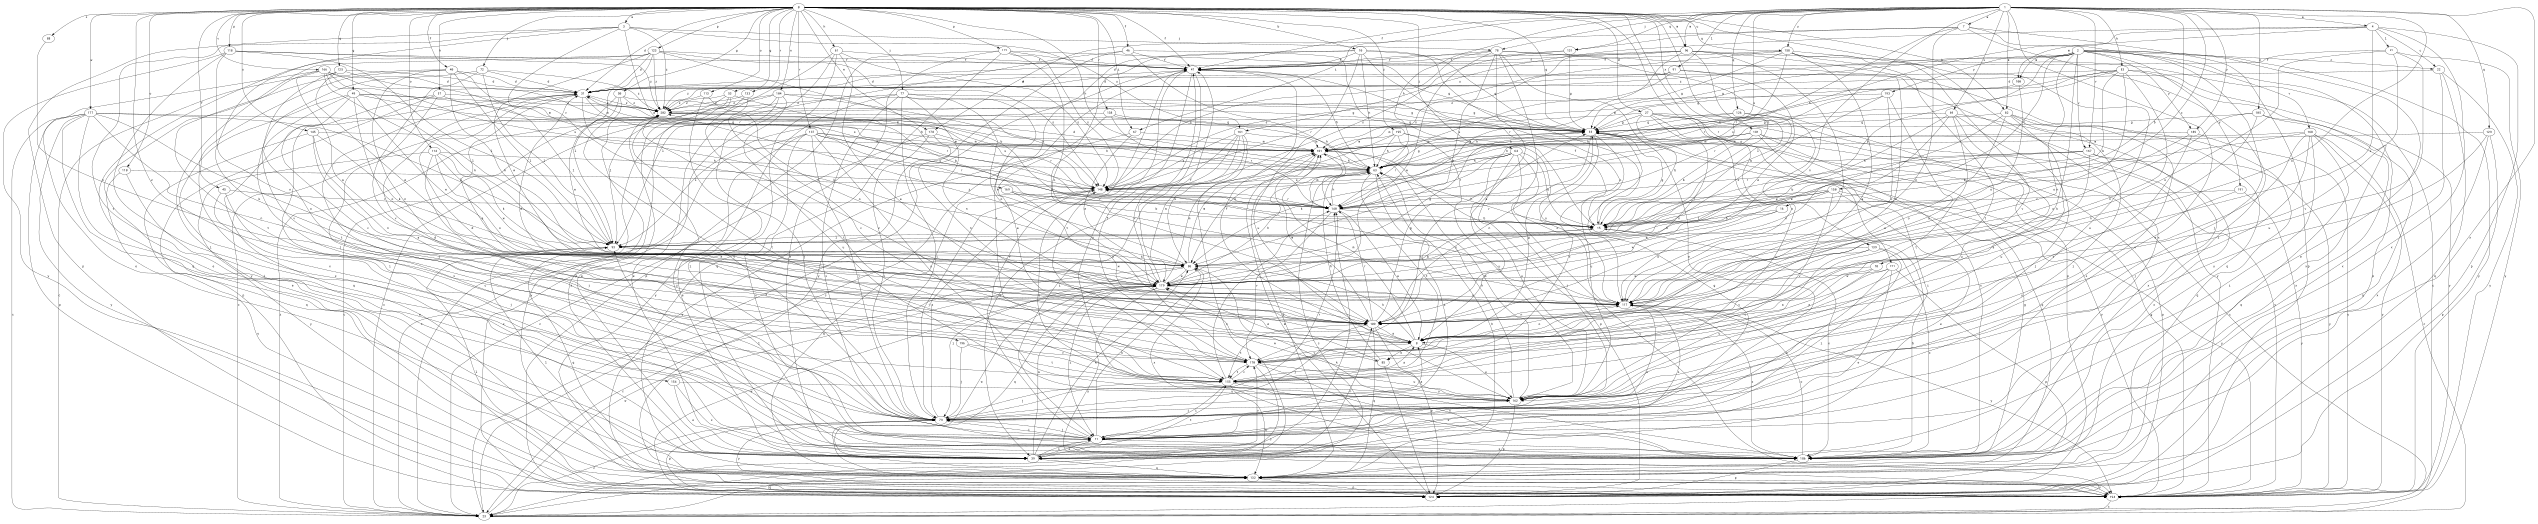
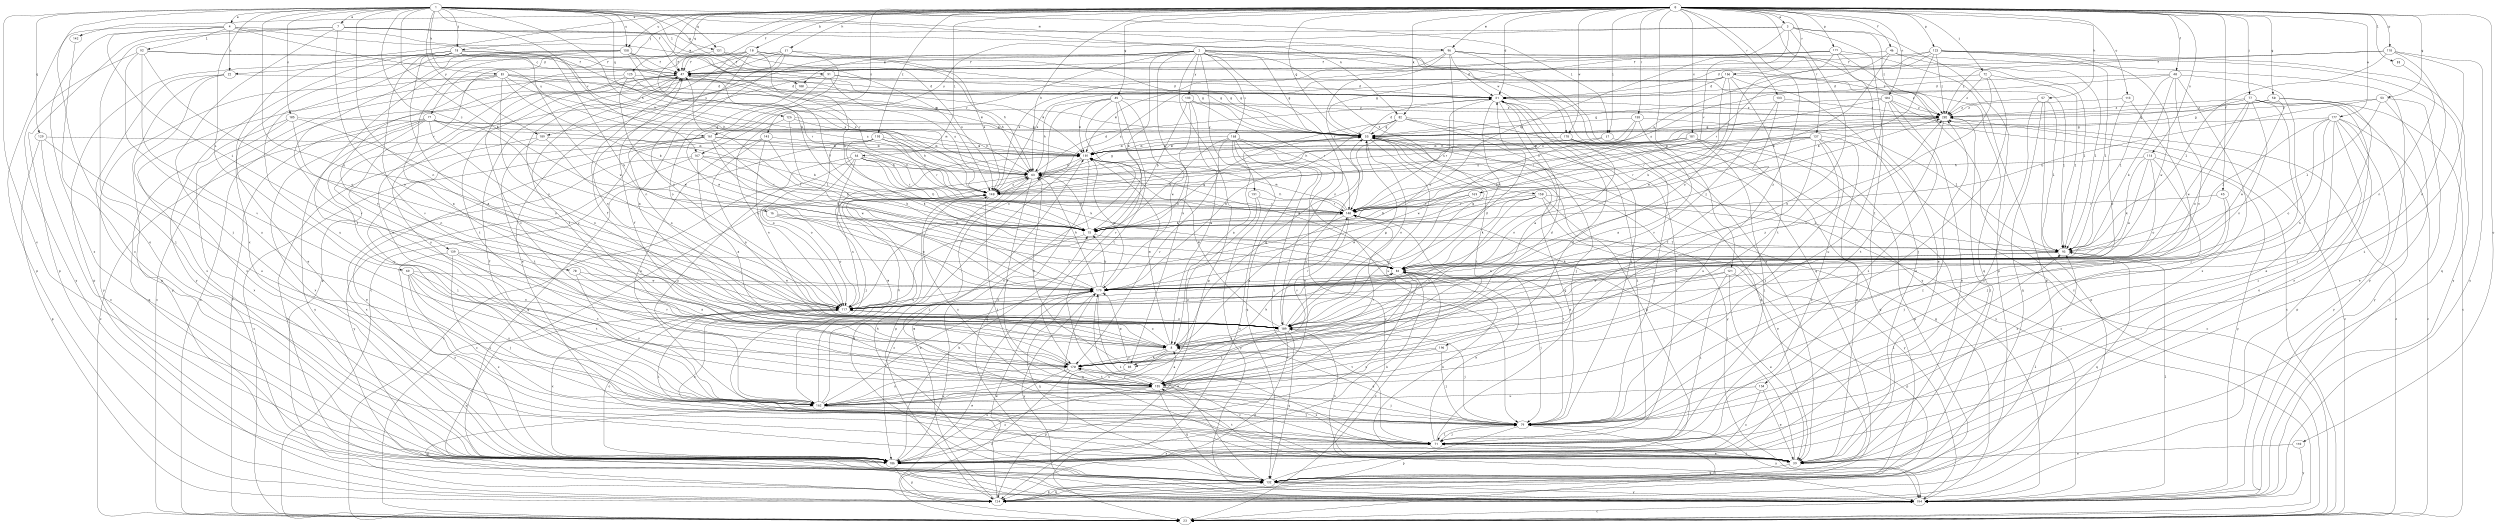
none -> (76, 39)
(1755, 122) -> (880, 91)
(611, 177) -> none
